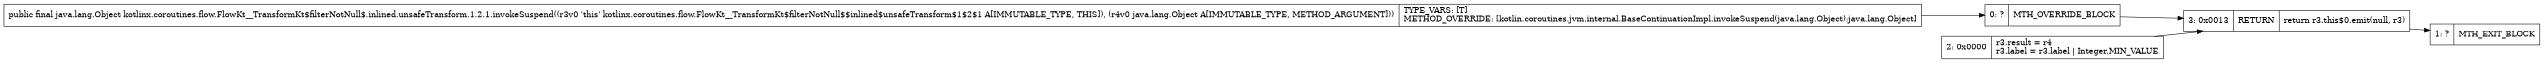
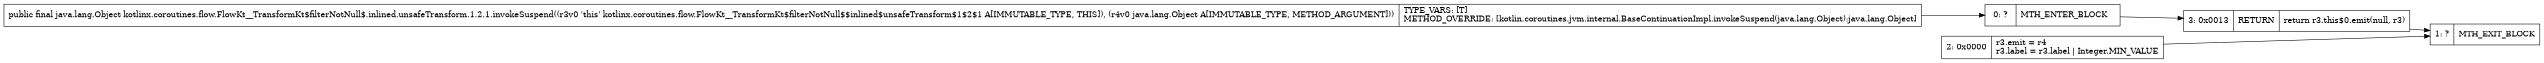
(2064, 15) -> (2064, 15)
(2176, 34) -> (2294, 40)
(2024, 43) -> (2021, 43)
